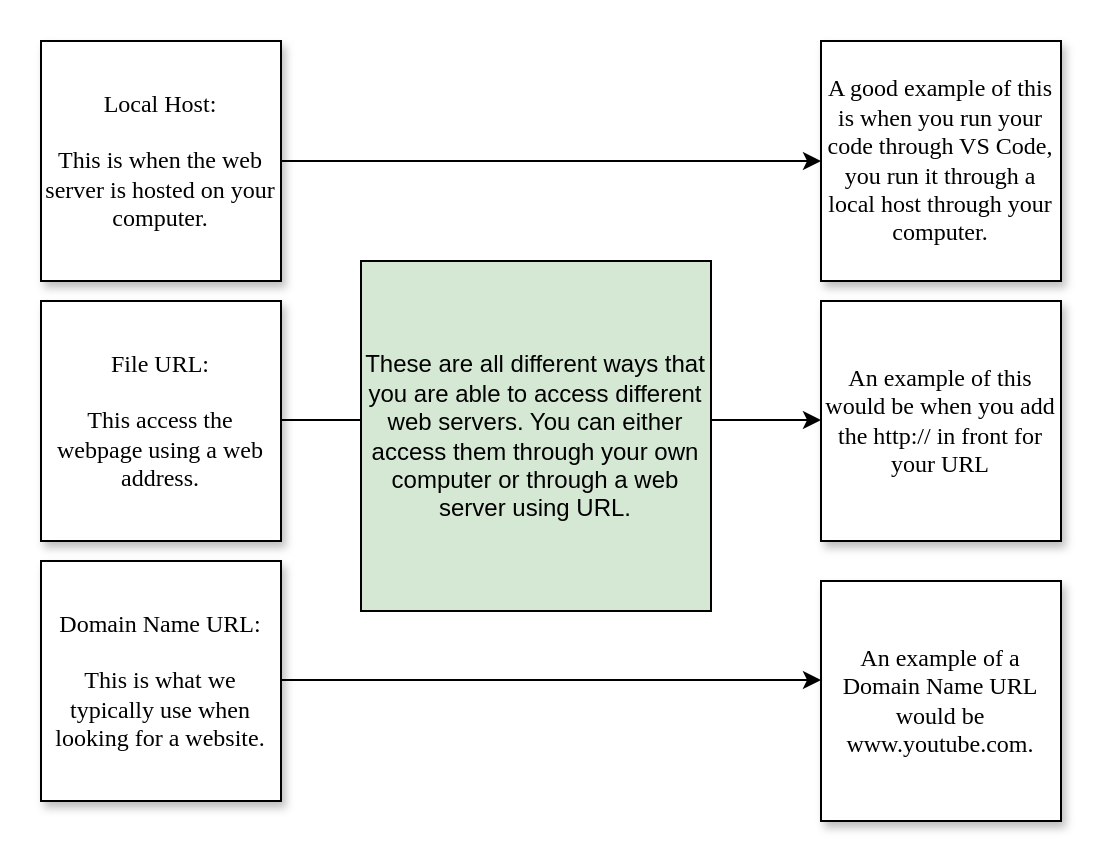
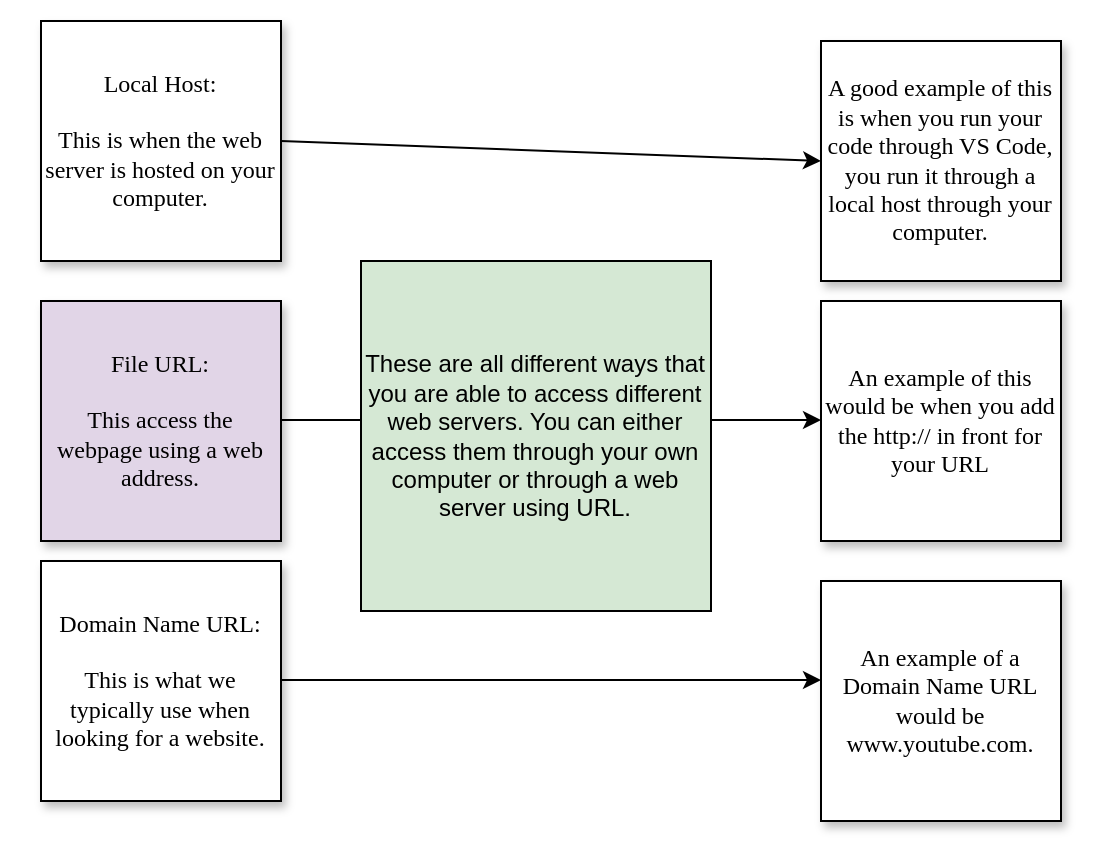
(161, 161) -> (161, 141)
(161, 421) -> (161, 421)
